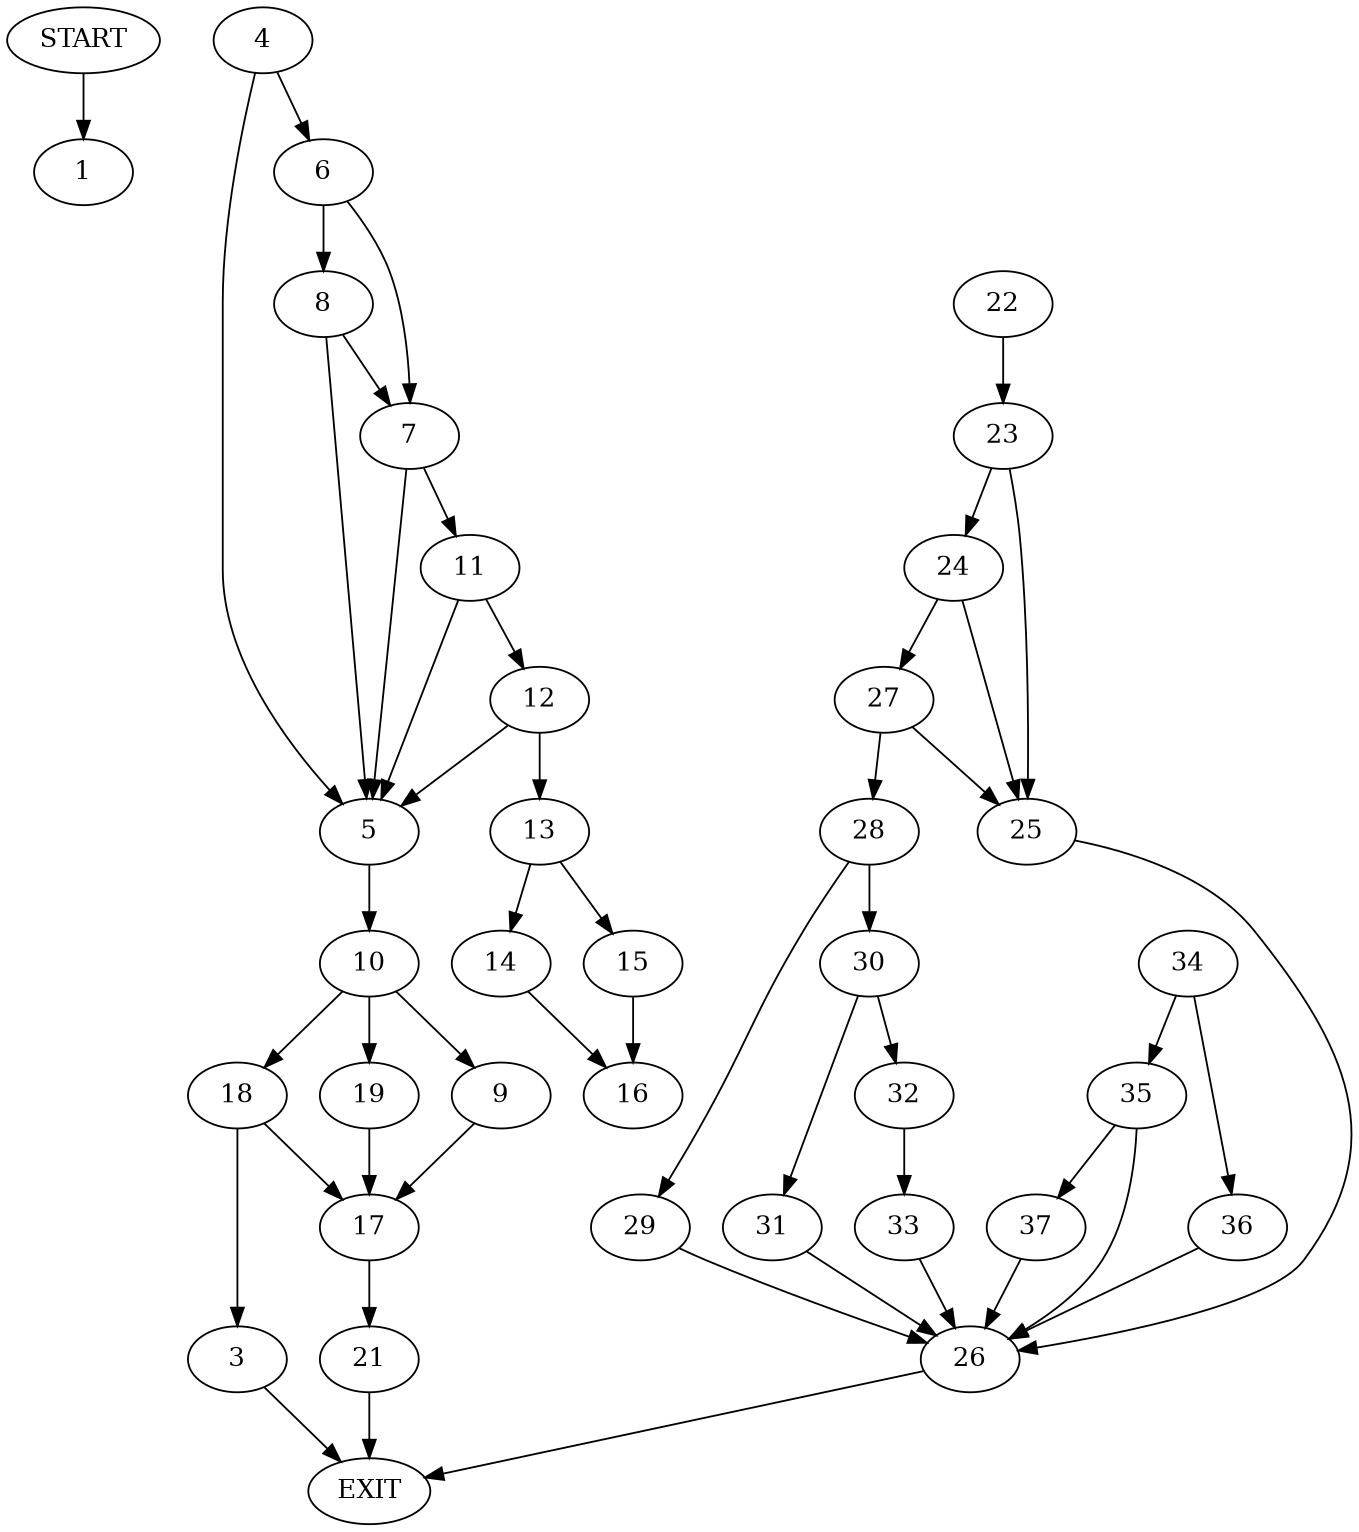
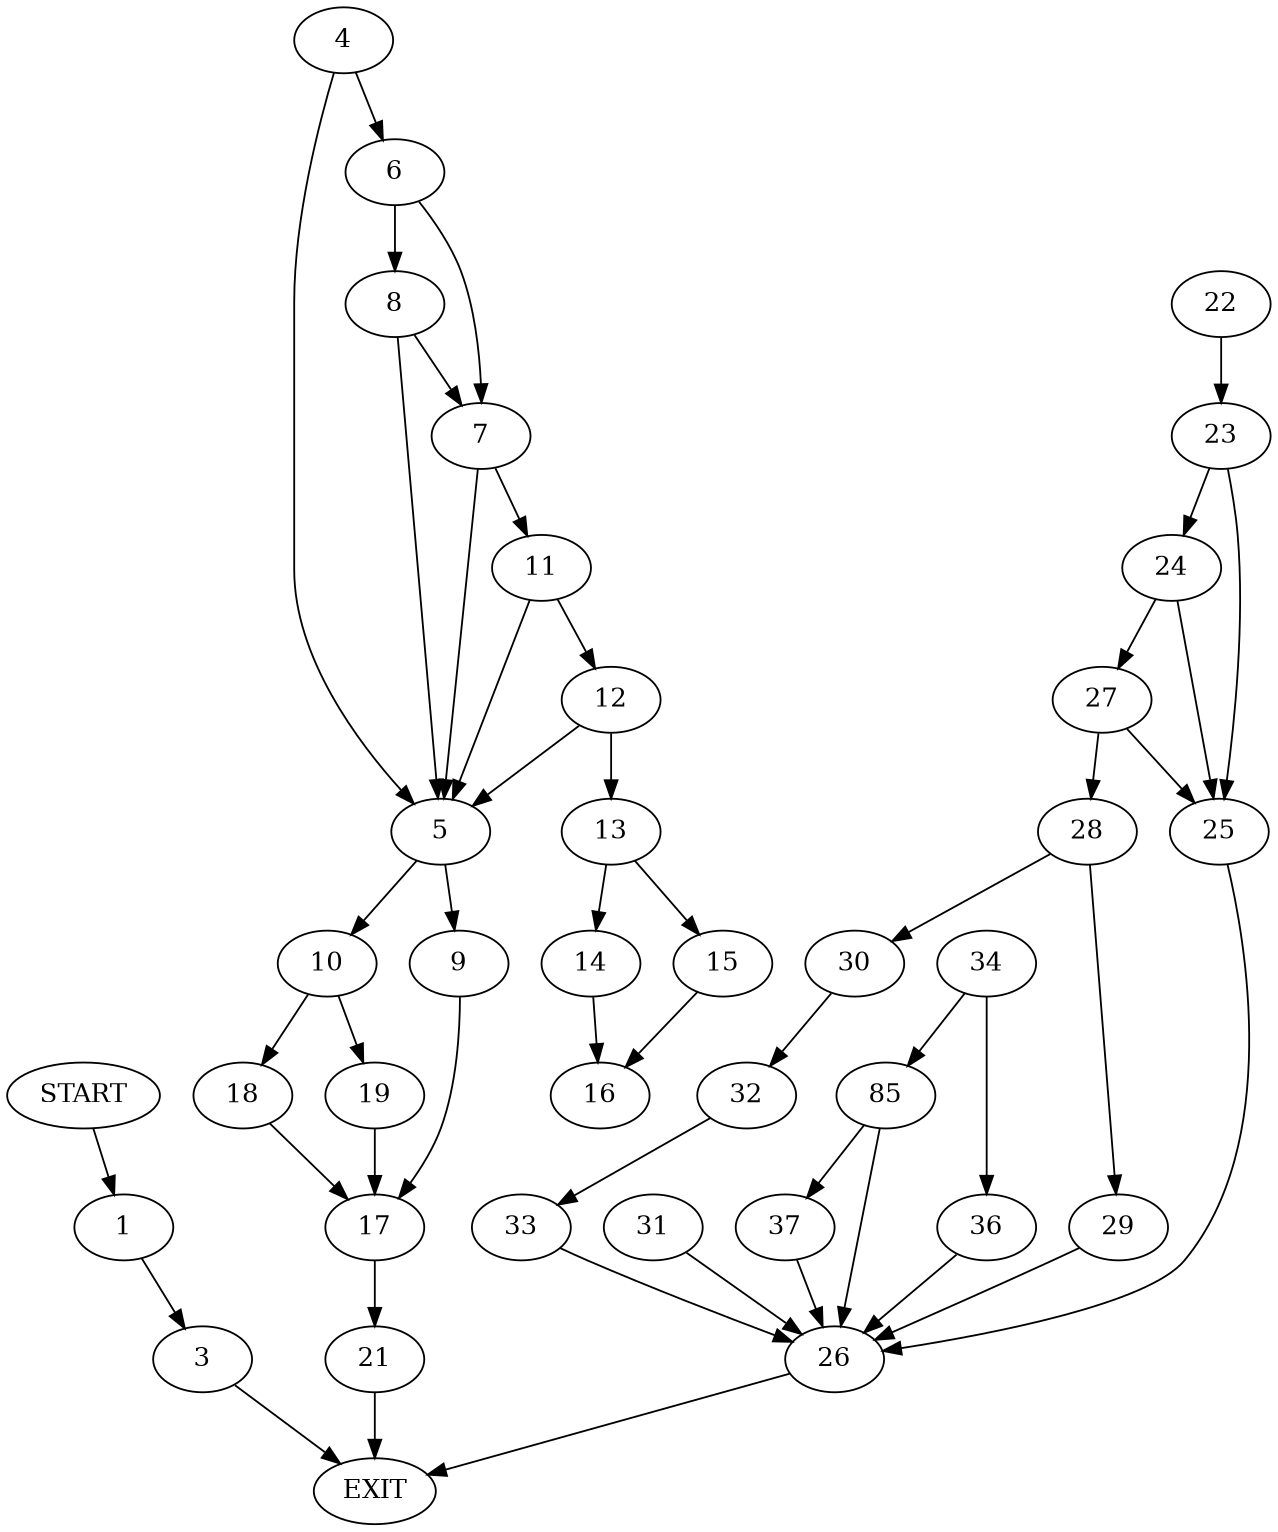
(428, 1023) -> (449, 888)
(824, 1087) -> none
(1137, 1096) -> (886, 1096)
(237, 1218) -> (158, 1286)
